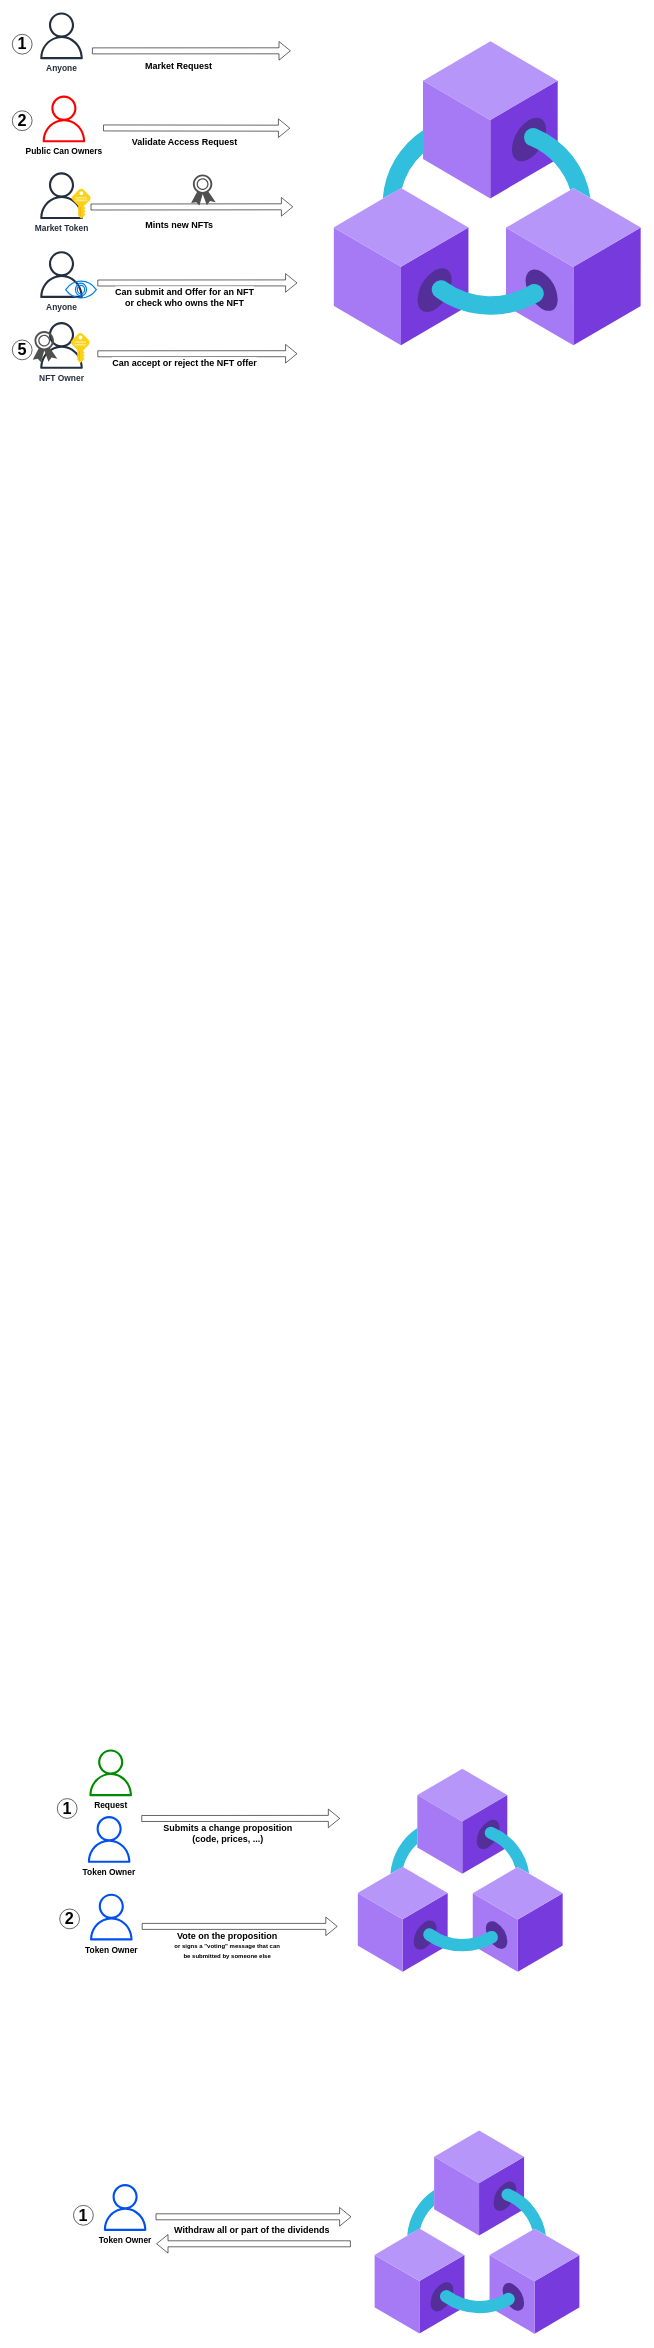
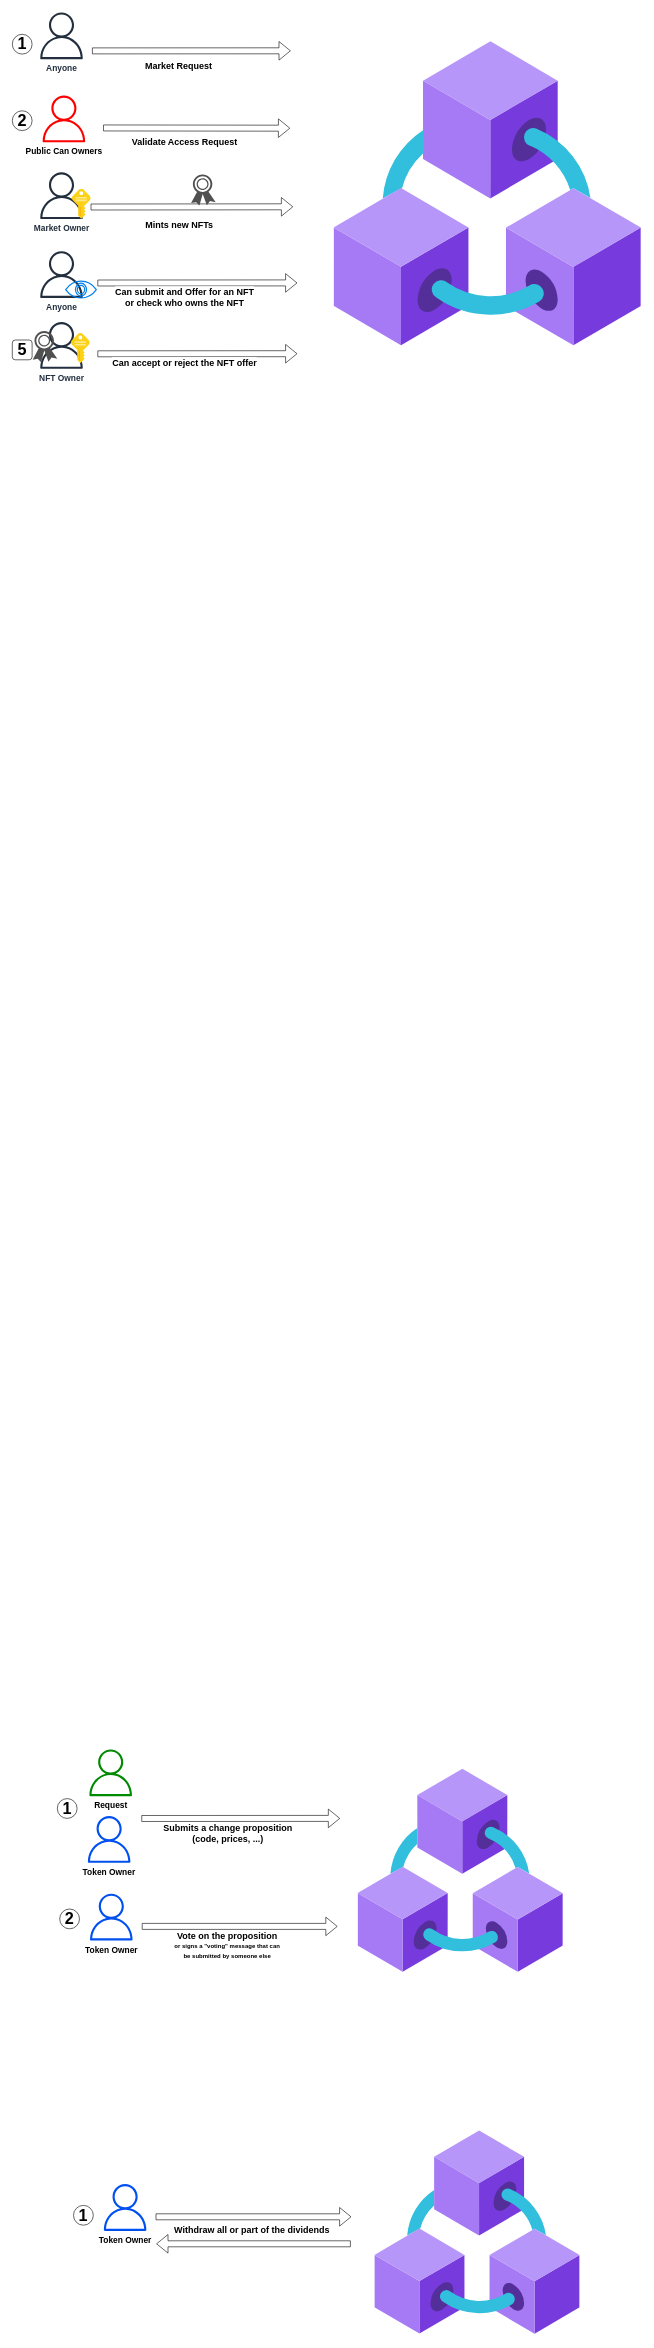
(62, 228) -> (62, 228)
(22, 350) -> (22, 350)
